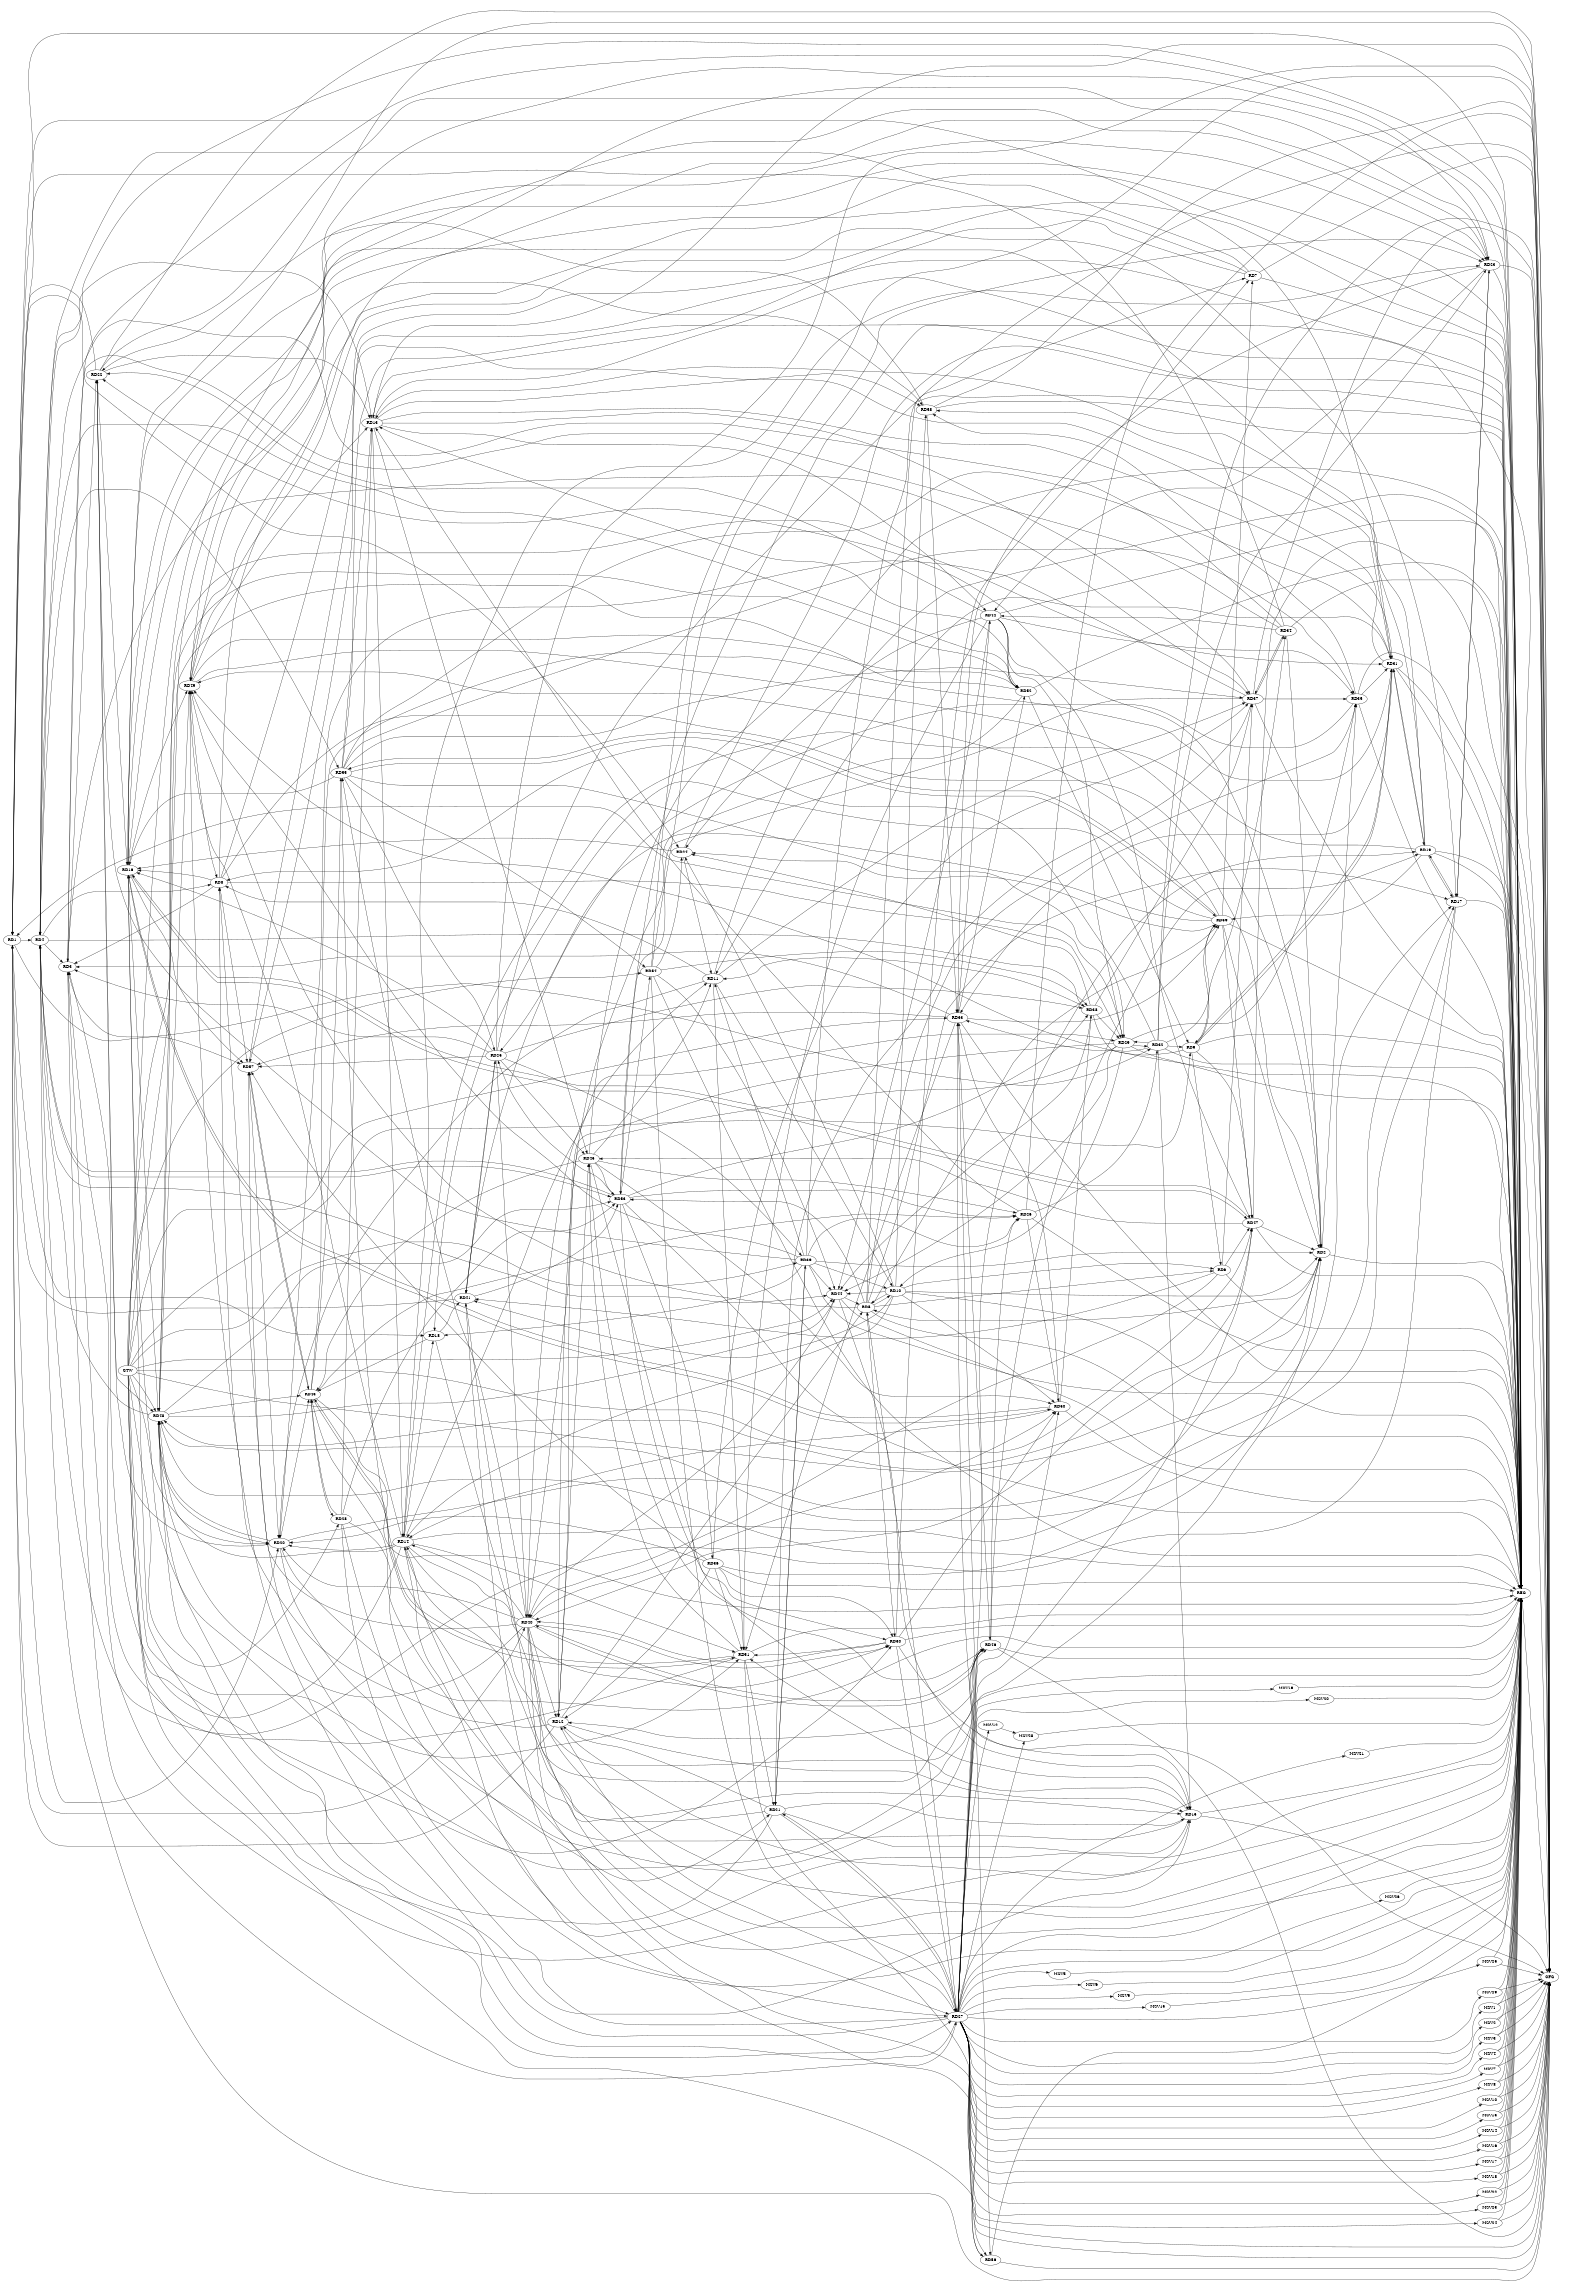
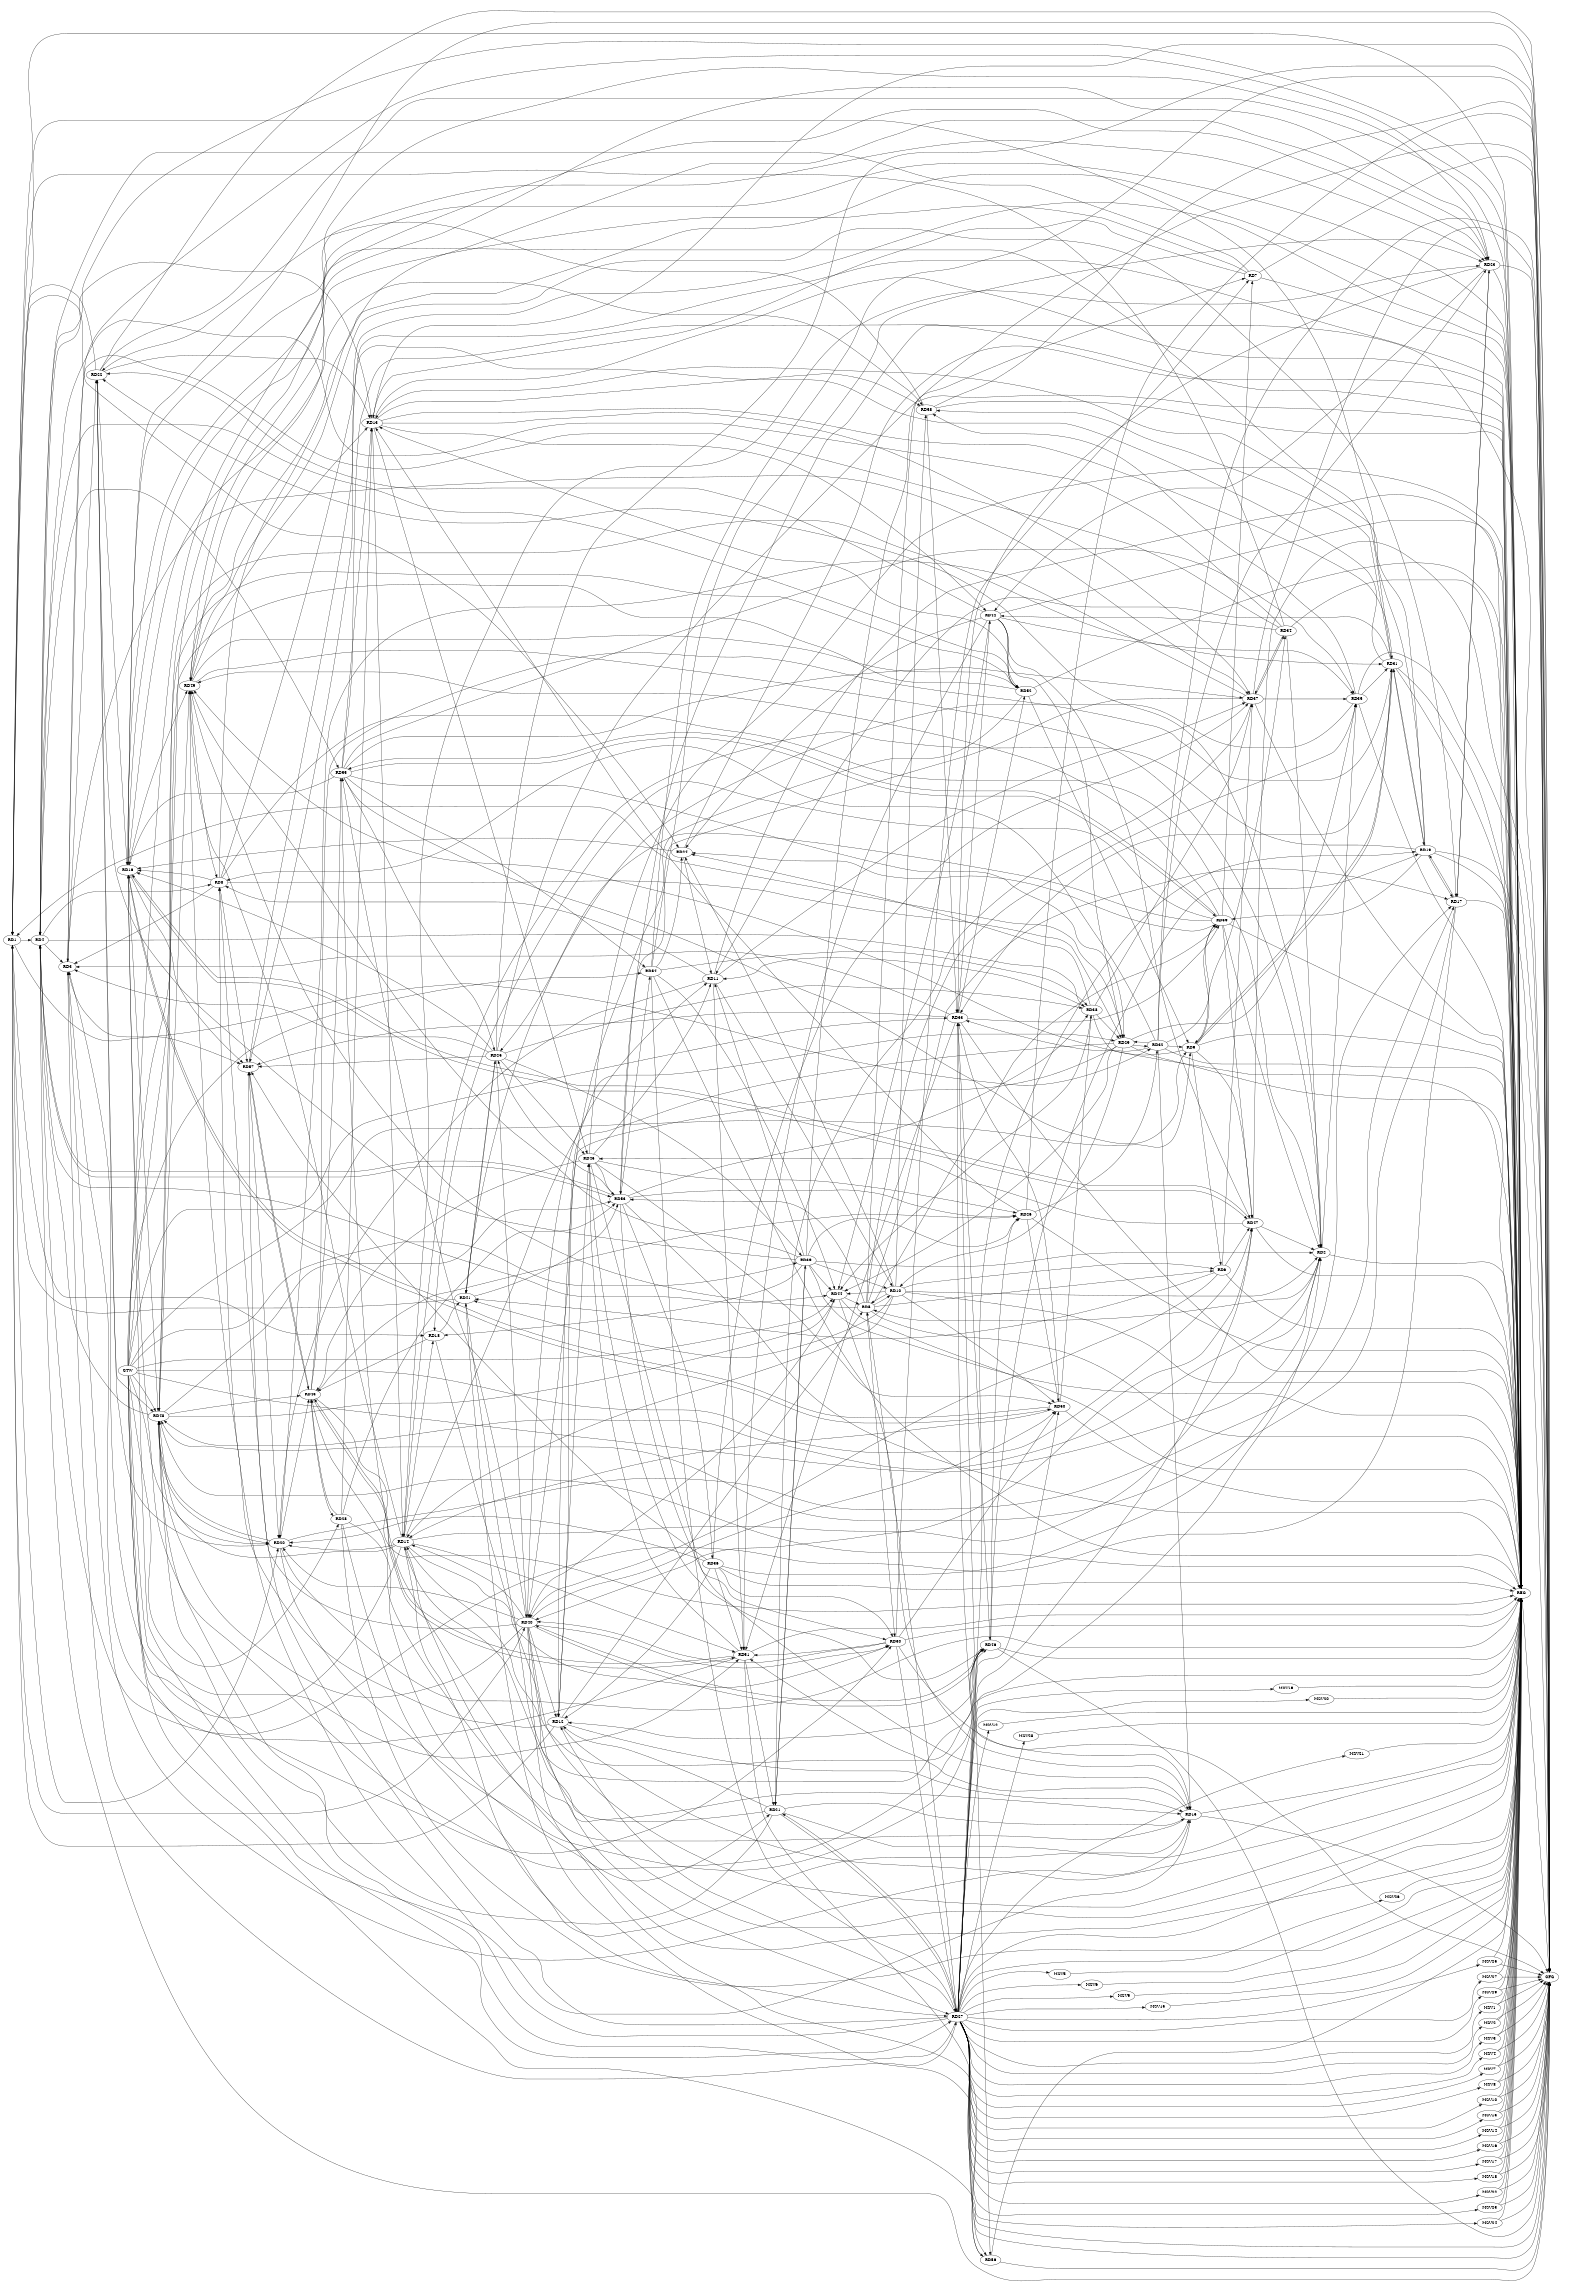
(863, 528) -> (790, 985)
(1007, 1730) -> (1305, 1712)
none -> (1490, 1977)
